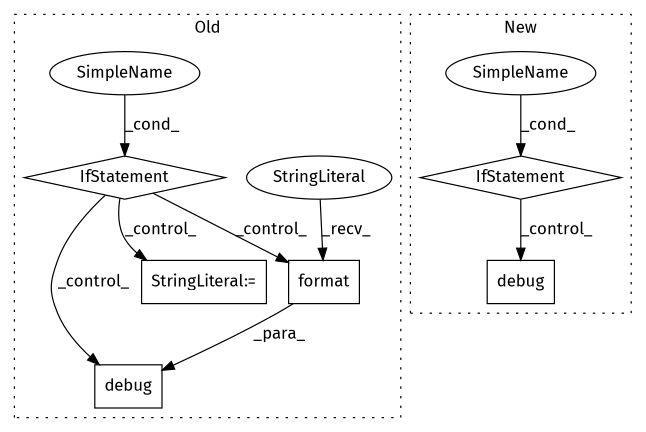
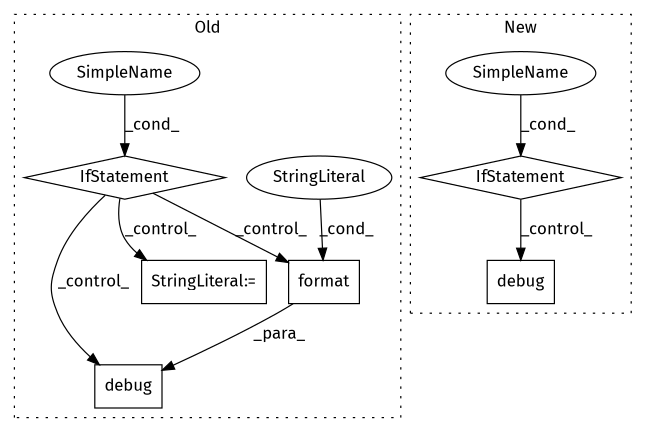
(347, 230) -> (347, 230)
